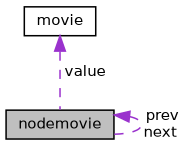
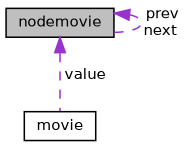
(60, 81) -> (60, 82)
